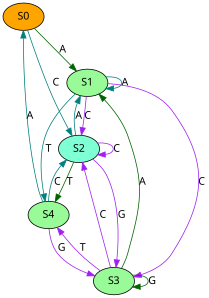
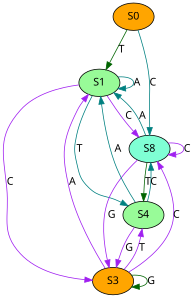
(63, 50) -> (121, 50)
(27, 121) -> (112, 155)
(79, 149) -> (150, 149)
(139, 181) -> (69, 186)
(114, 281) -> (113, 281)
